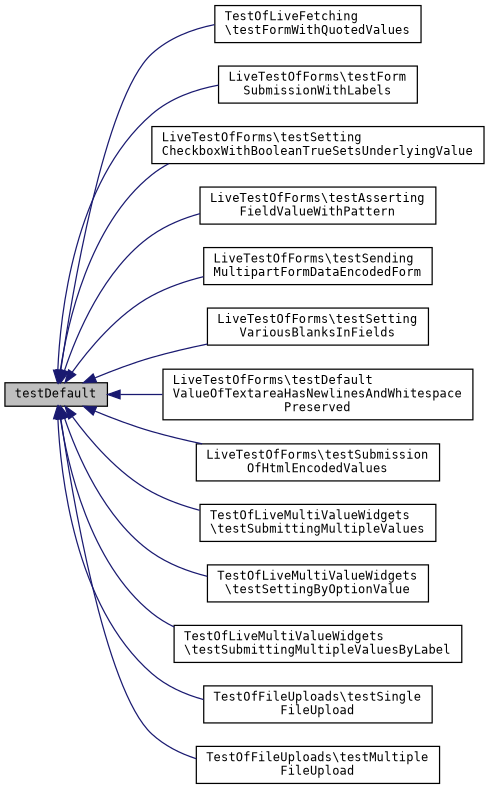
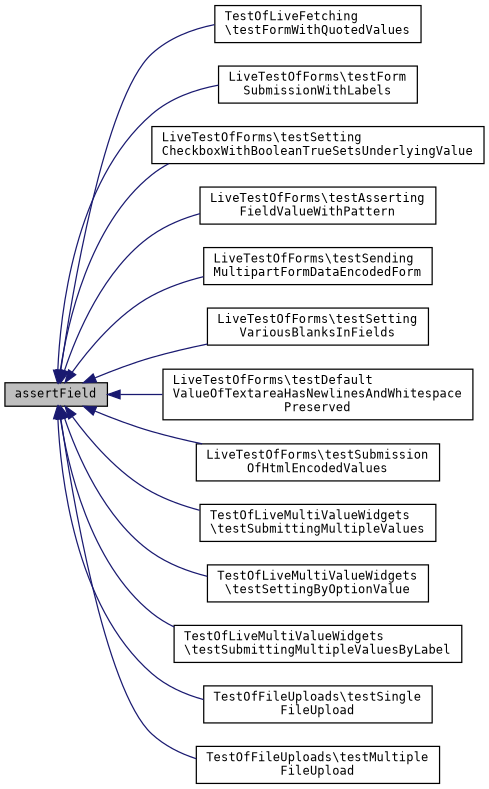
(56, 394) -> (56, 394)
